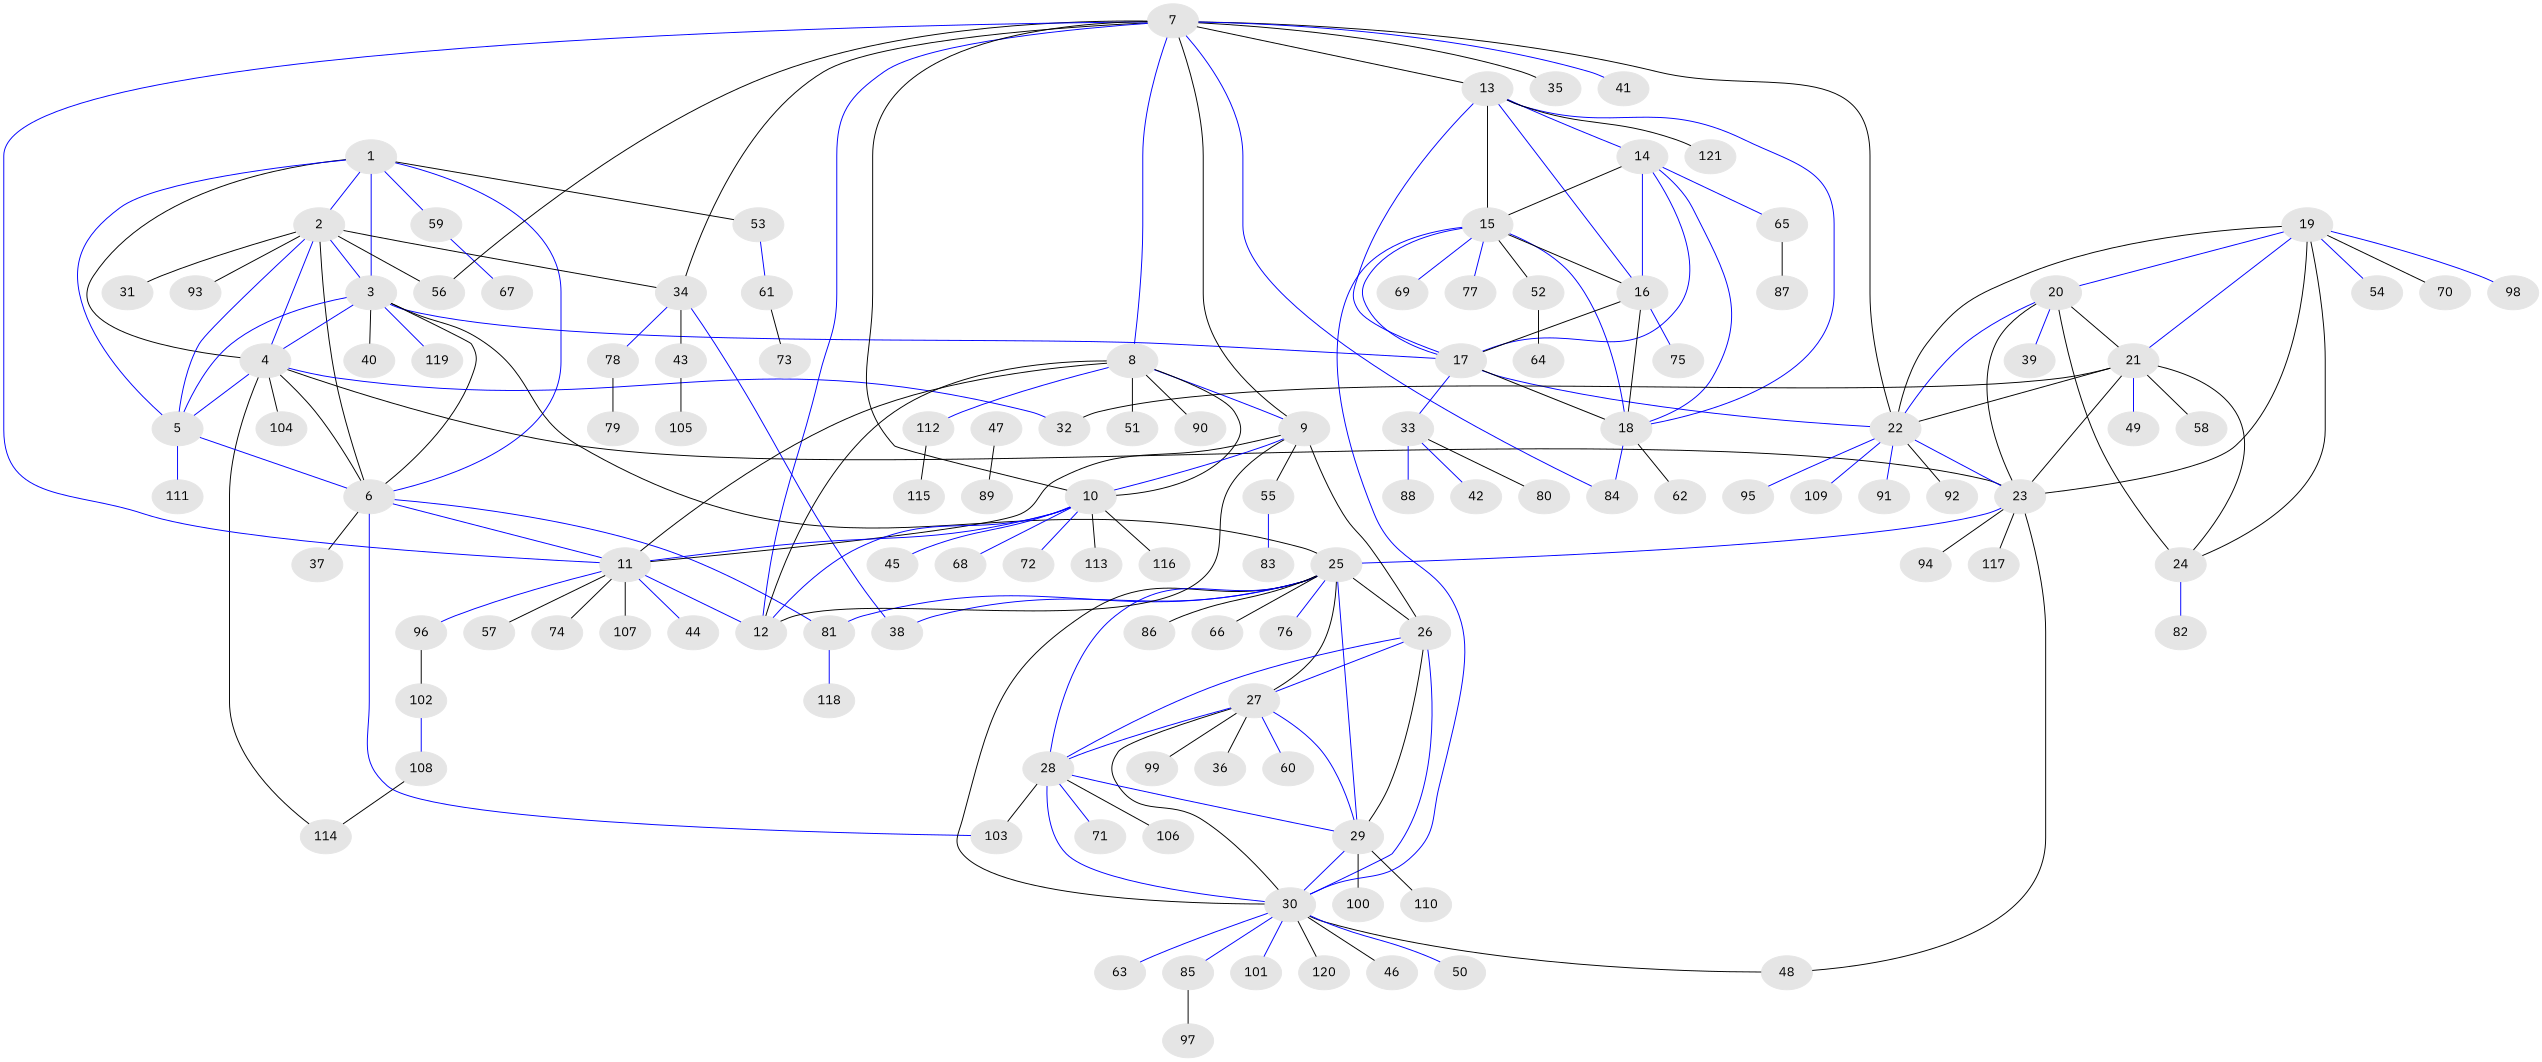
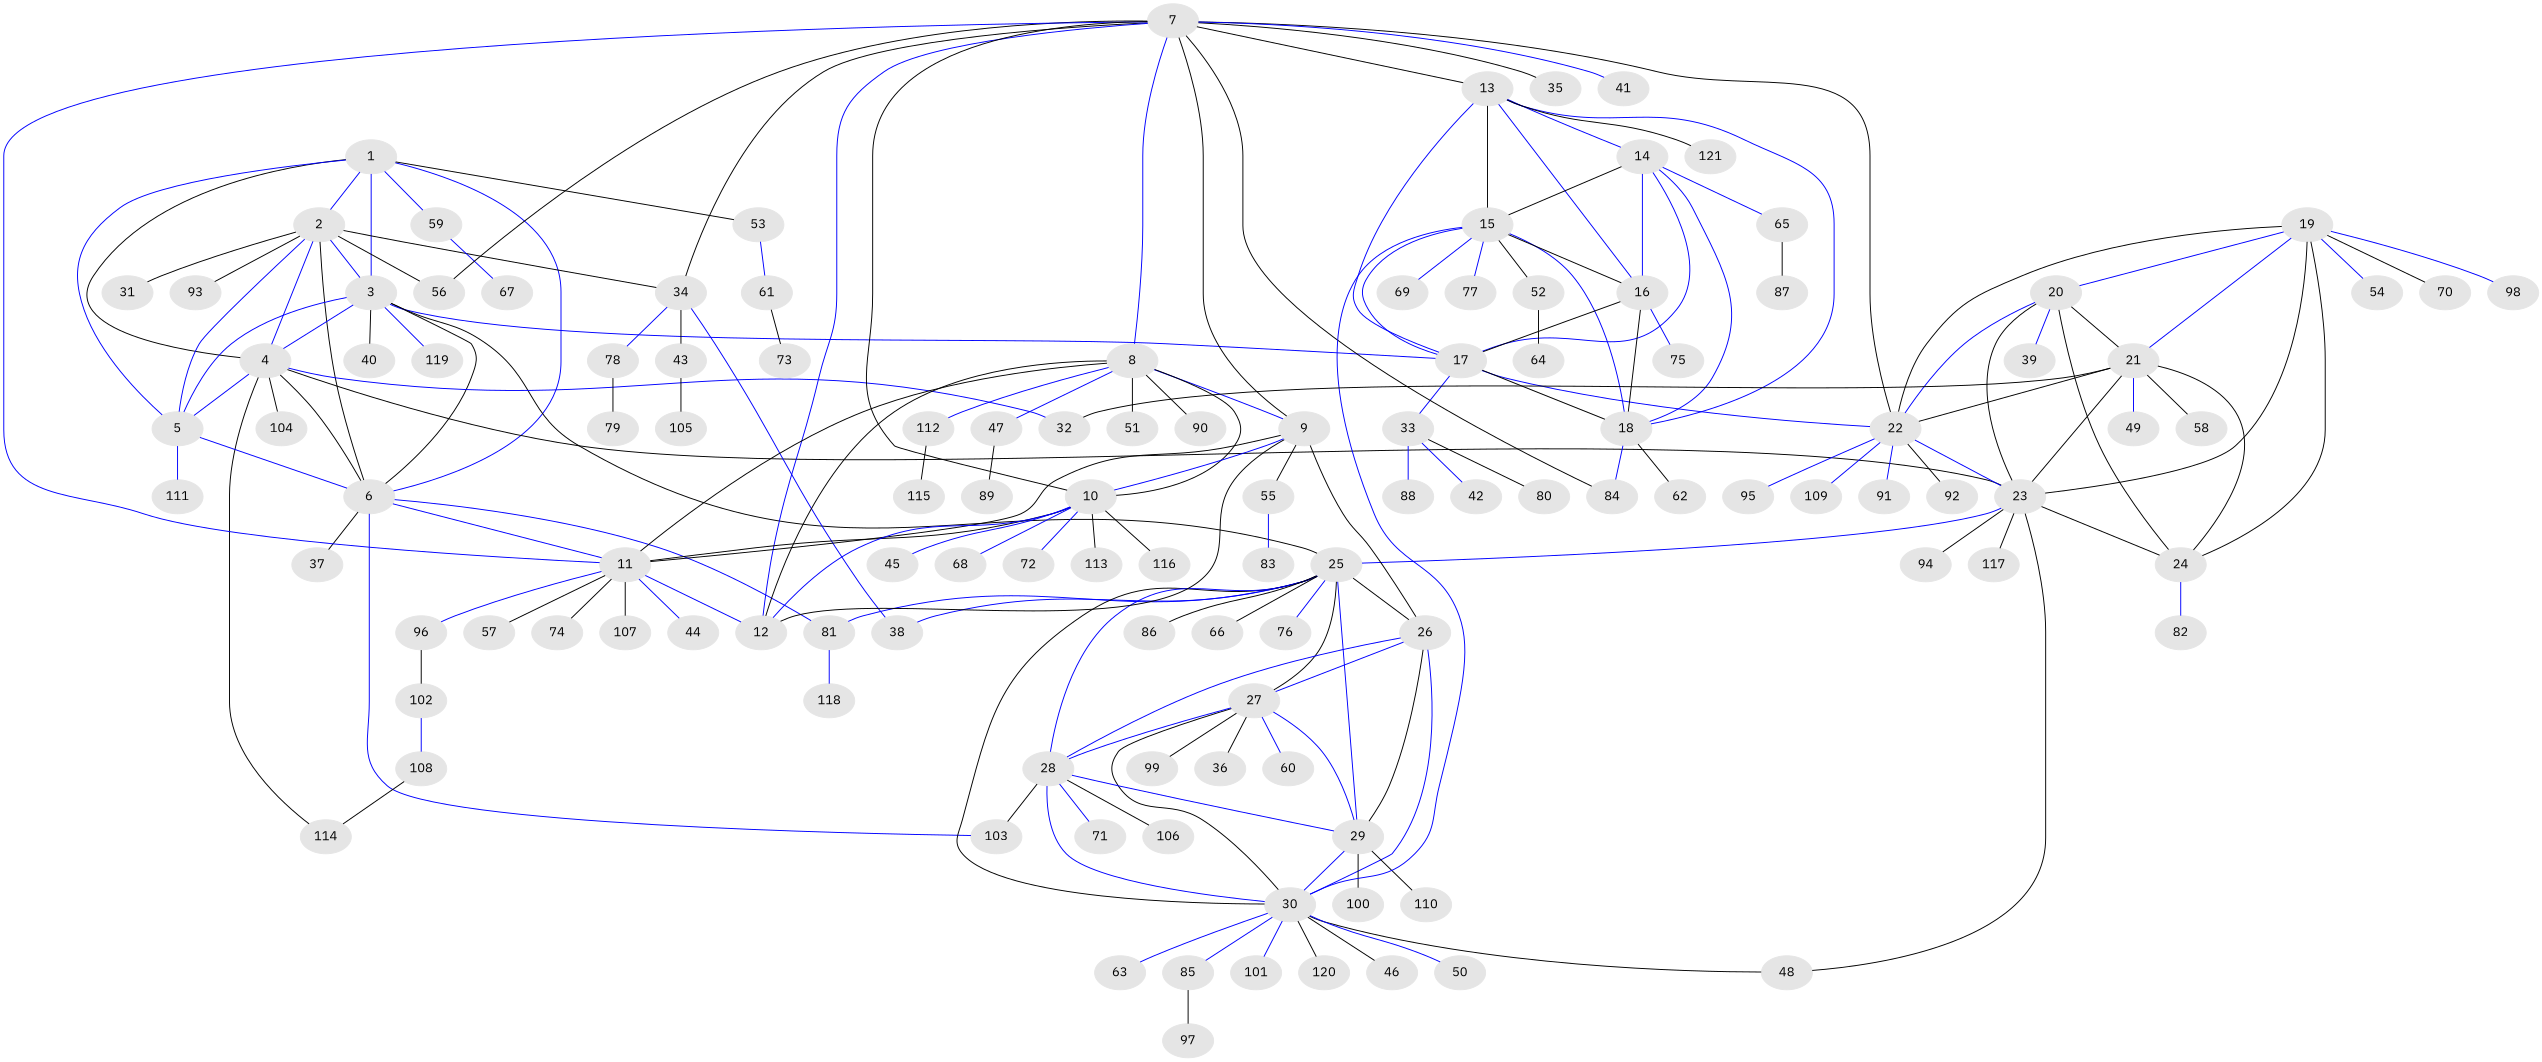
(1313, 320) -> (1313, 320)
none -> (1064, 395)
none -> (2101, 531)
(862, 539) -> (862, 539)
